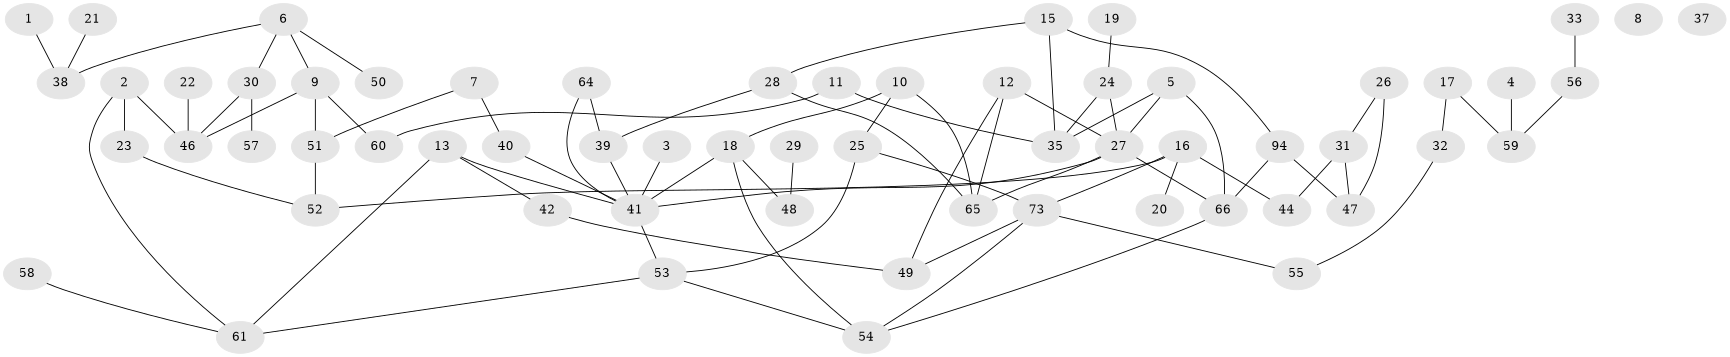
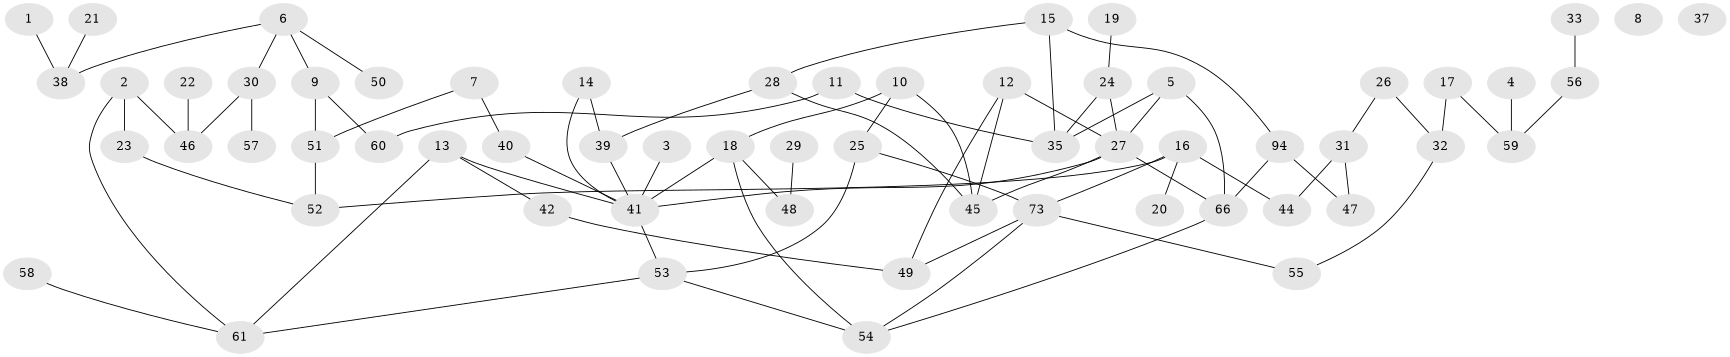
(587, 83) -> (587, 83)
(259, 112) -> none
(1379, 149) -> (1412, 115)
(973, 210) -> (973, 210)
